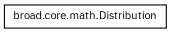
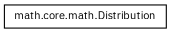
(85, 17) -> (85, 17)
